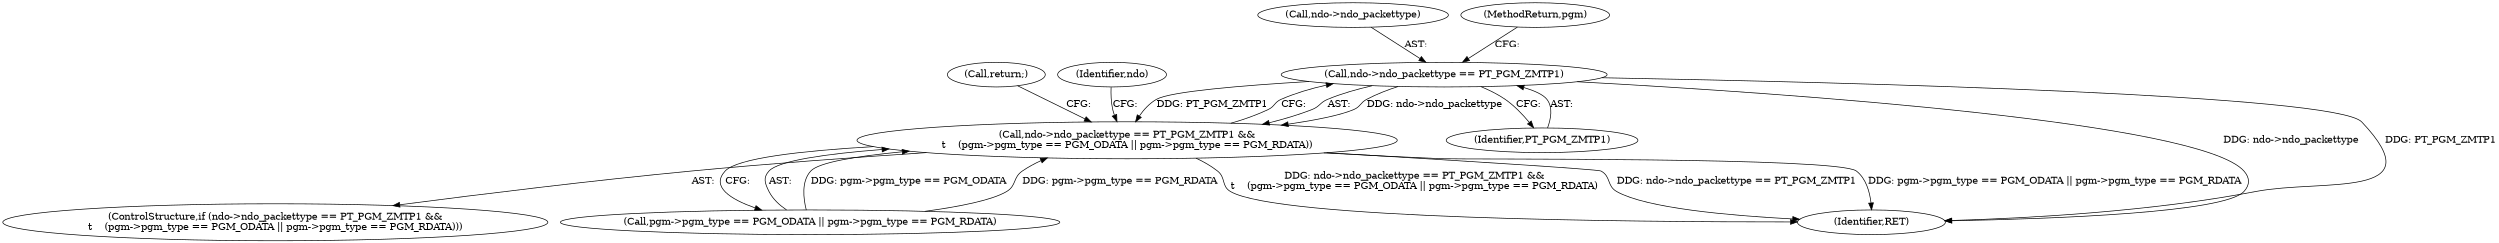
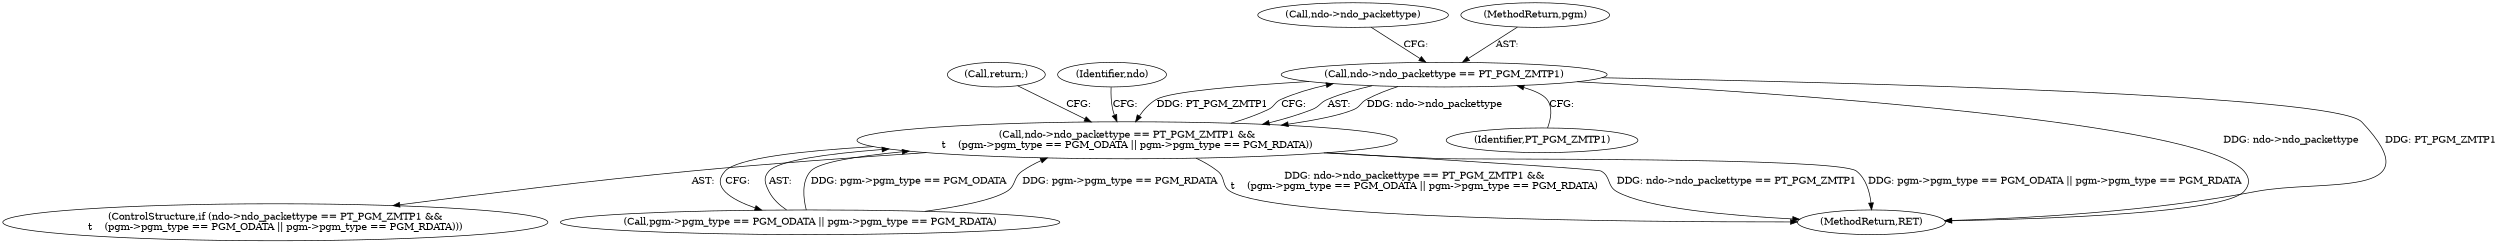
(1417, 45) -> (1417, 45)
(1509, 45) -> (1509, 45)
(1508, 101) -> none
(1563, 104) -> (1563, 104)
(1871, 222) -> (1871, 222)
